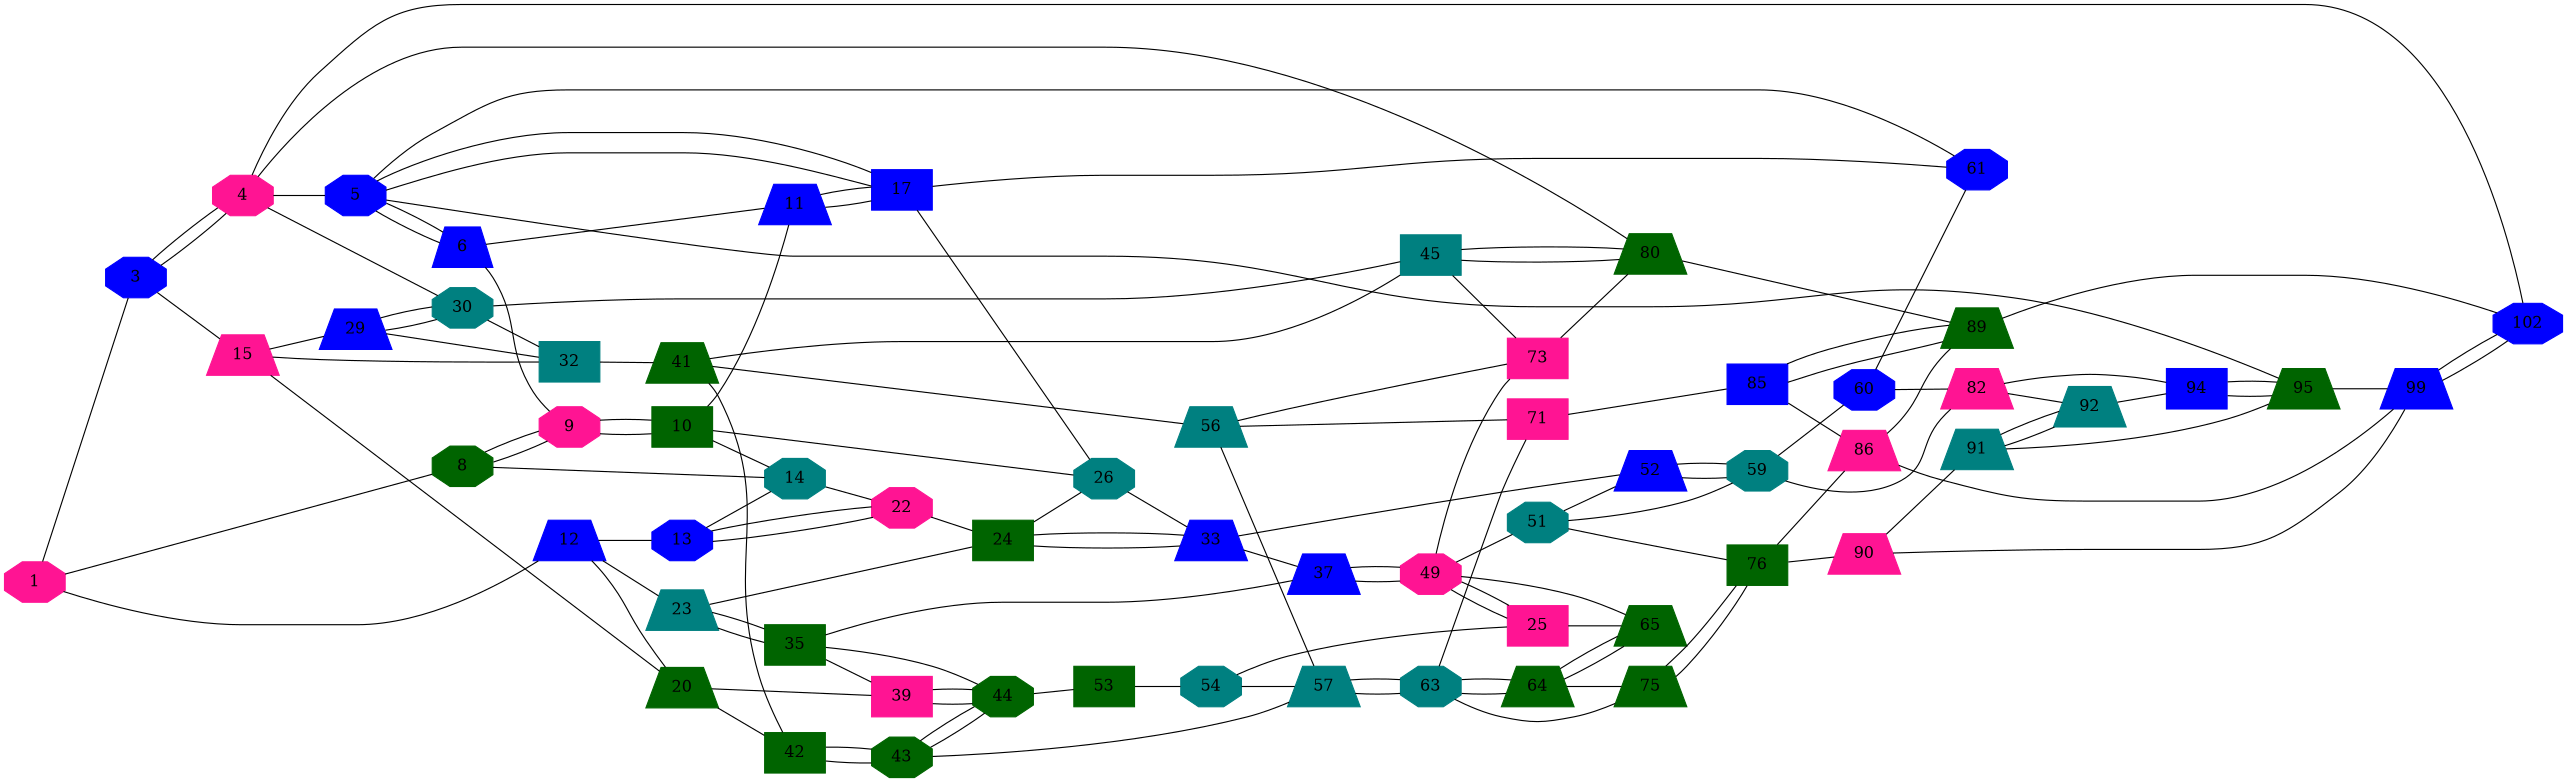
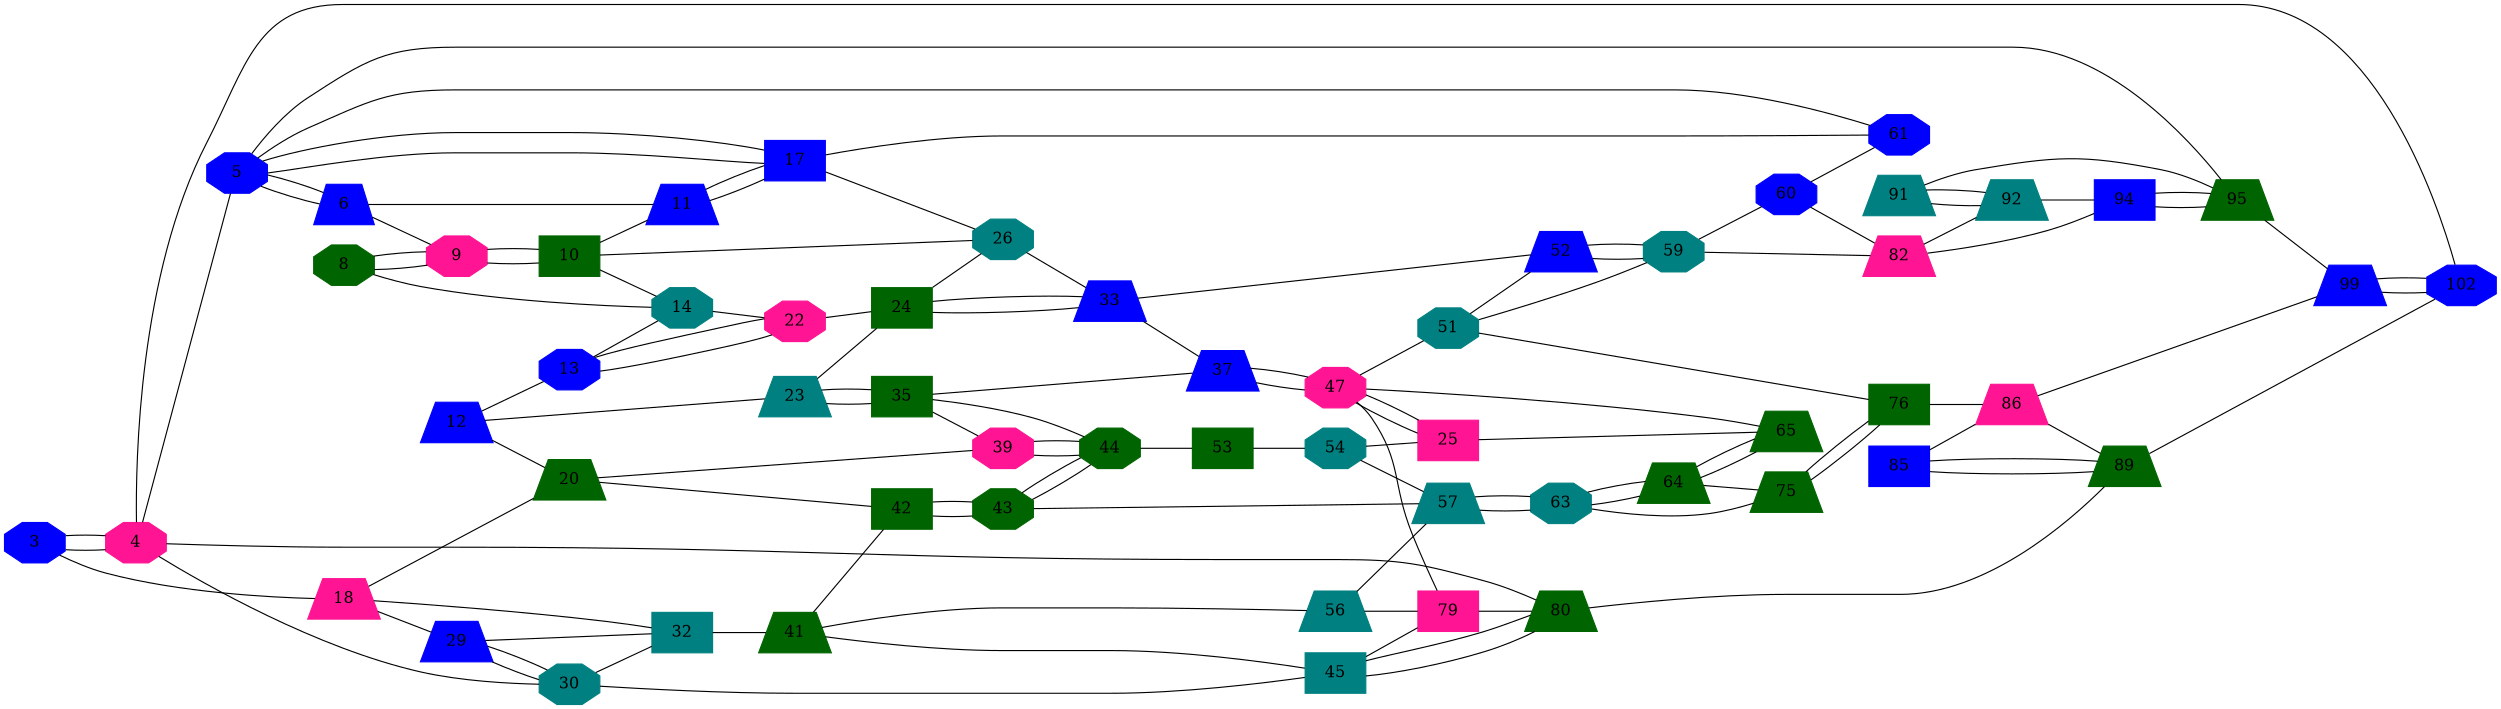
(243, 355) -> (344, 599)
(1538, 358) -> (1448, 611)
(1538, 419) -> none
(1864, 554) -> none
(1431, 574) -> (1336, 388)
(35, 582) -> none
(902, 697) -> (1003, 448)
